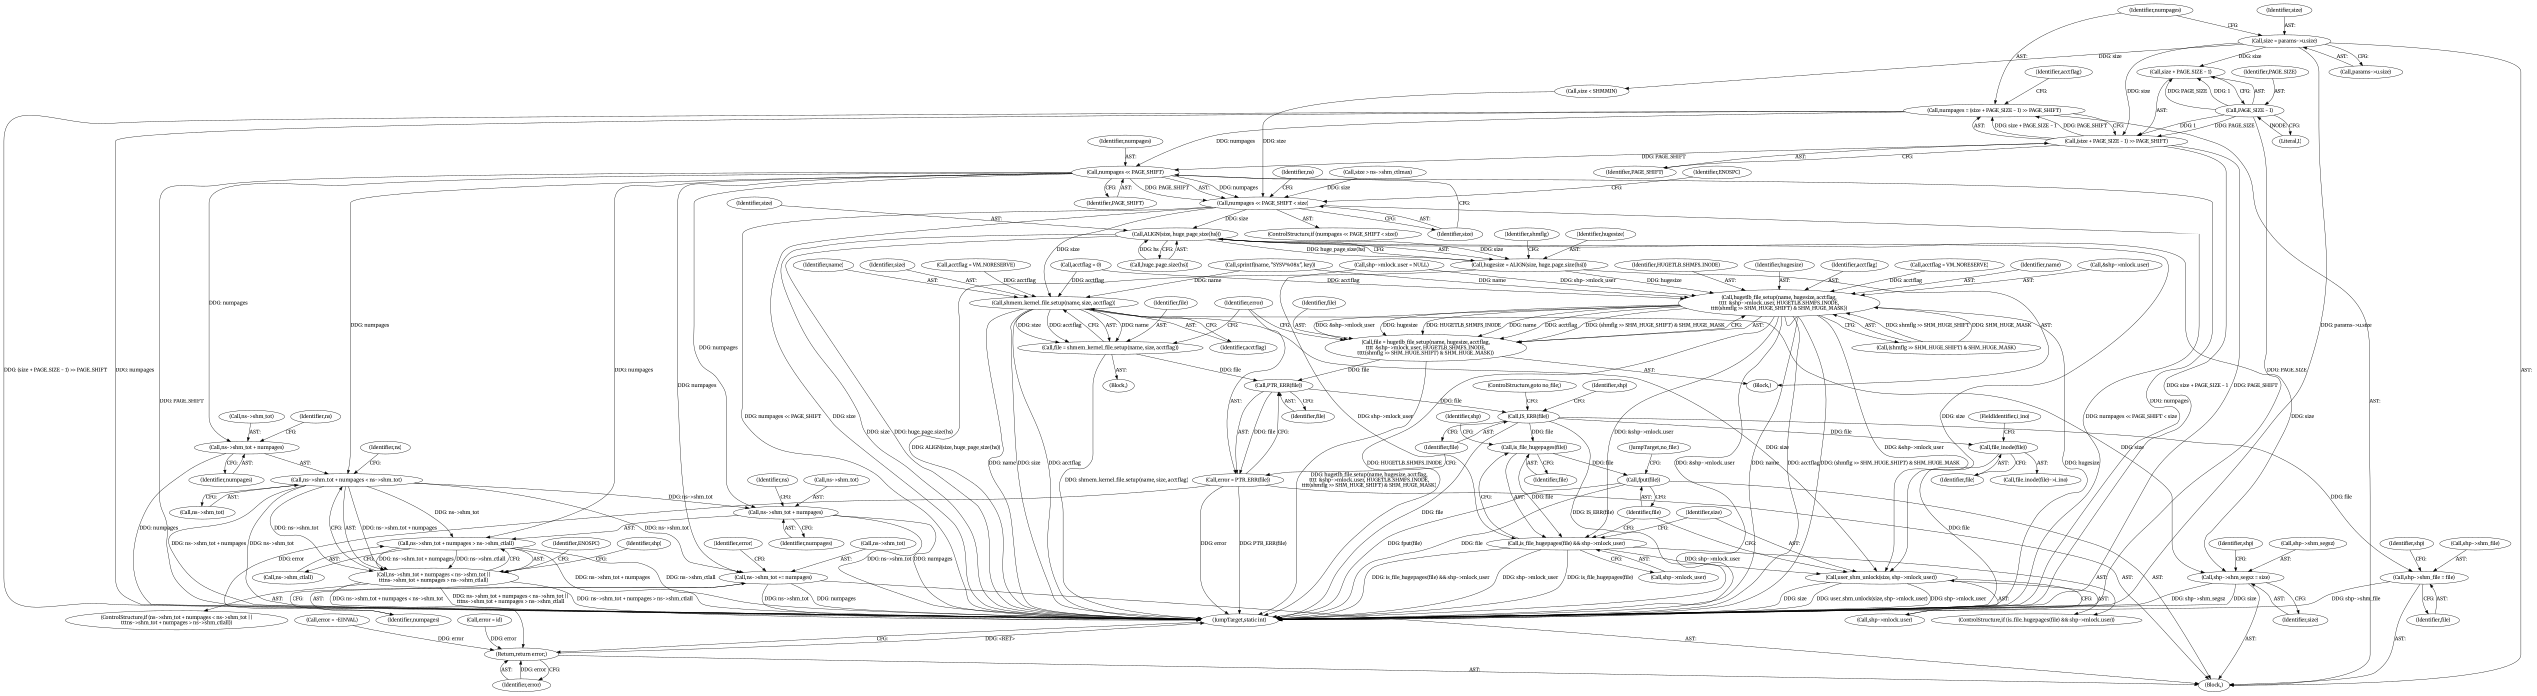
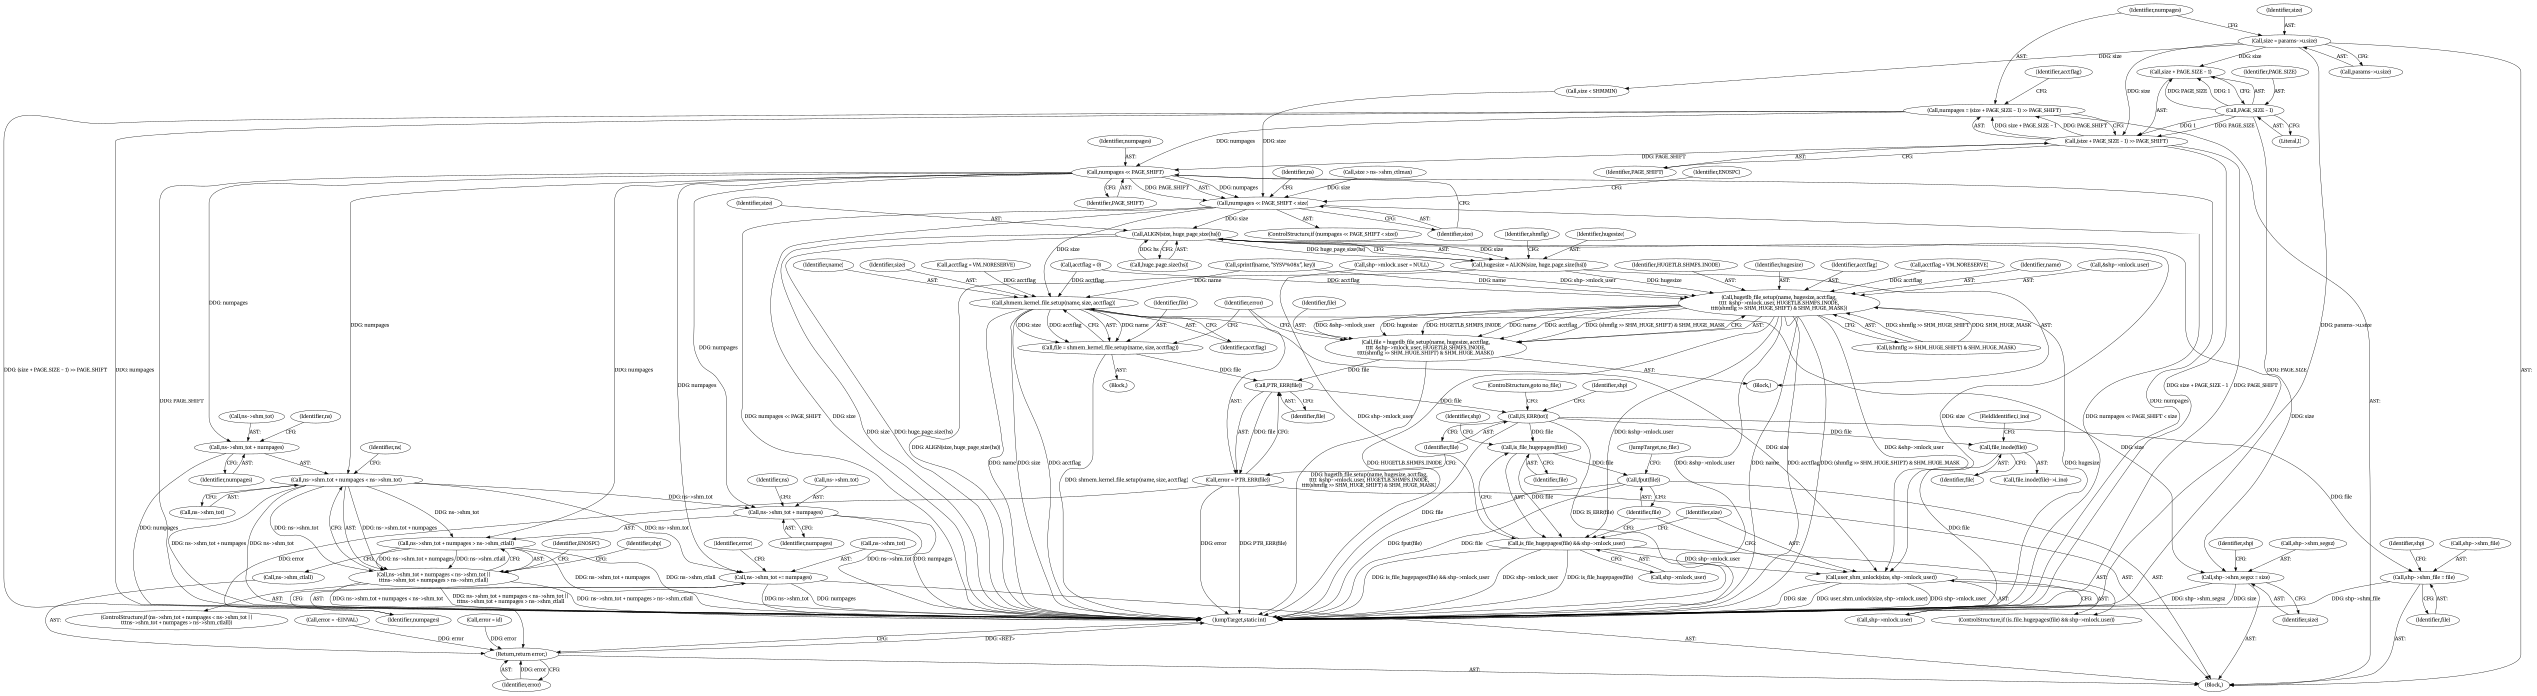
(2279, 126) -> (2279, 126)
(1529, 417) -> (1529, 417)
(337, 554) -> (150, 643)
